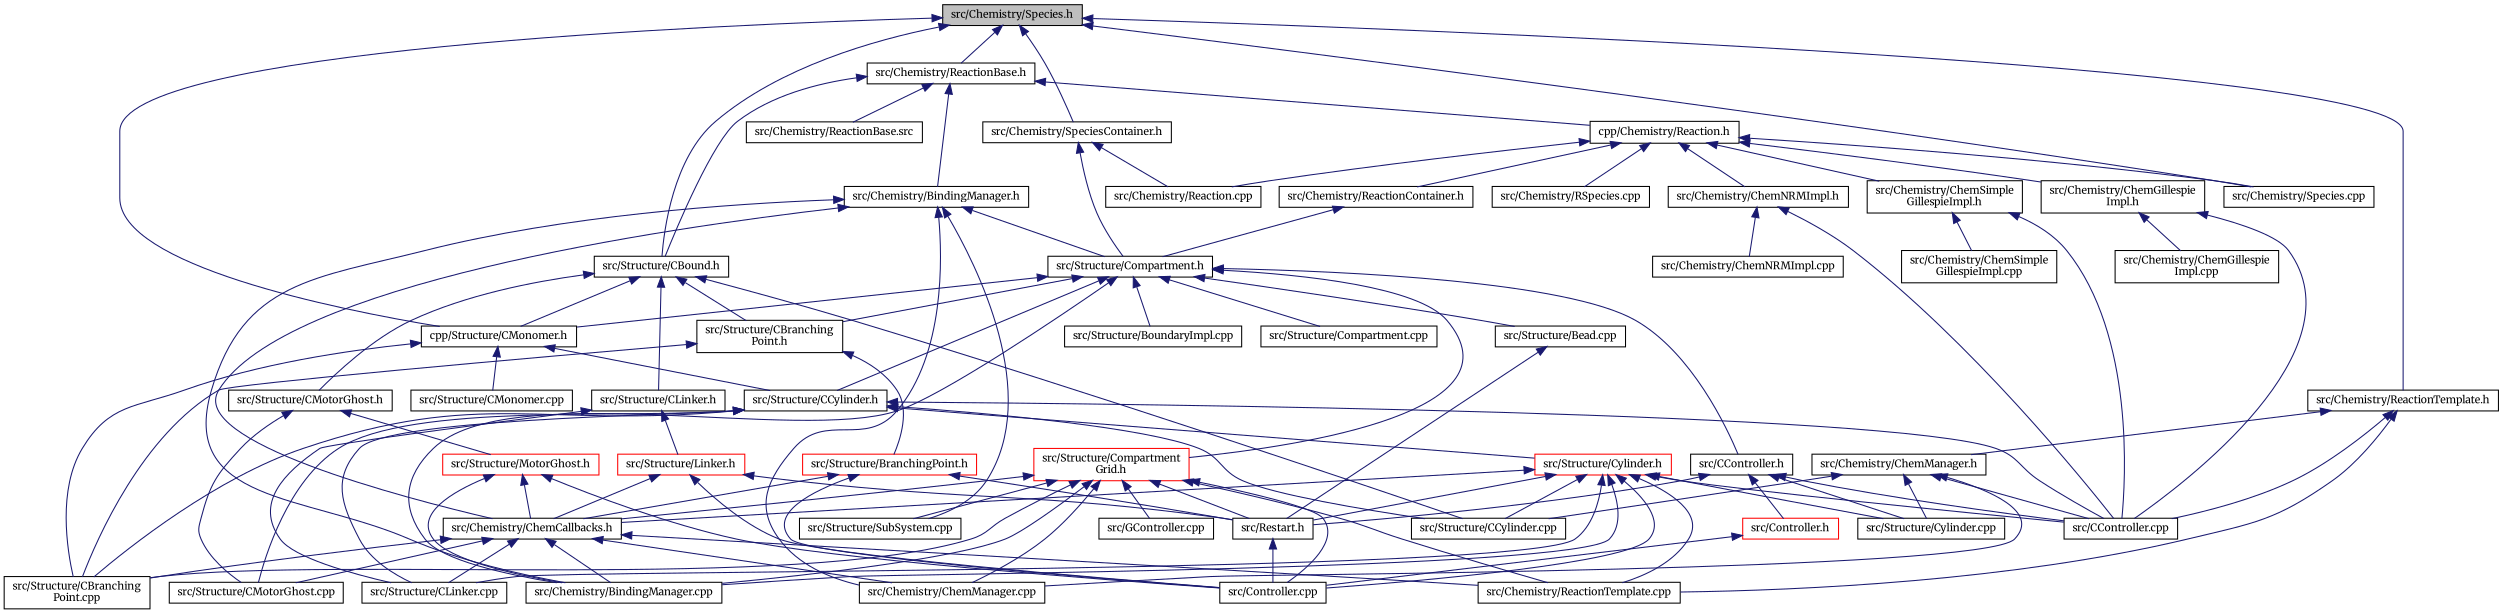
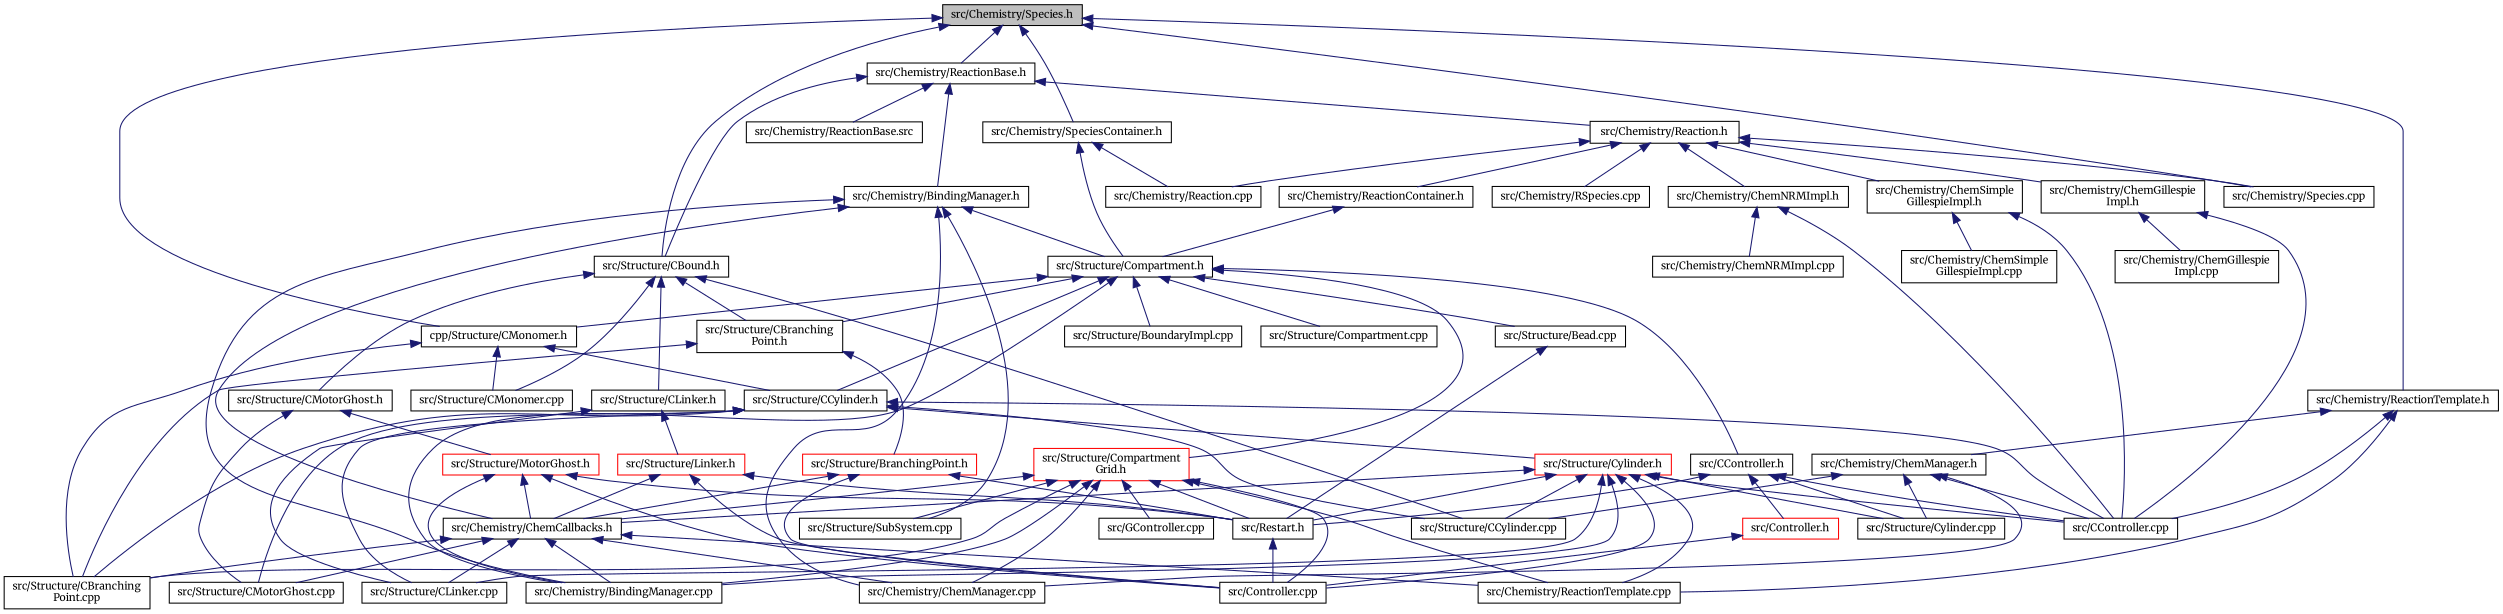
(1665, 132) -> (1665, 132)
(575, 304) -> (594, 346)
none -> (905, 499)
